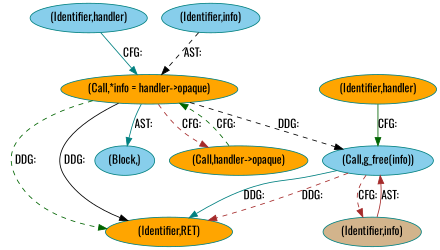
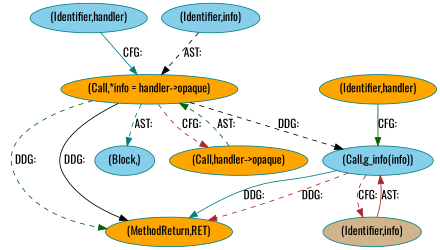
(134, 121) -> (134, 121)
(228, 125) -> (228, 125)
(378, 161) -> (378, 161)
(169, 232) -> (169, 232)
